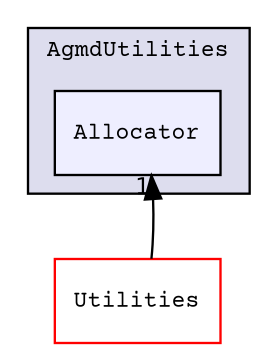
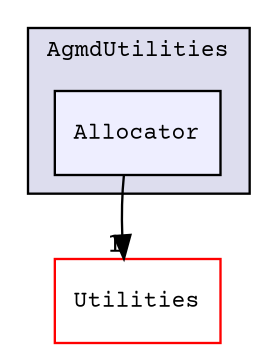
(153, 229) -> (122, 209)
